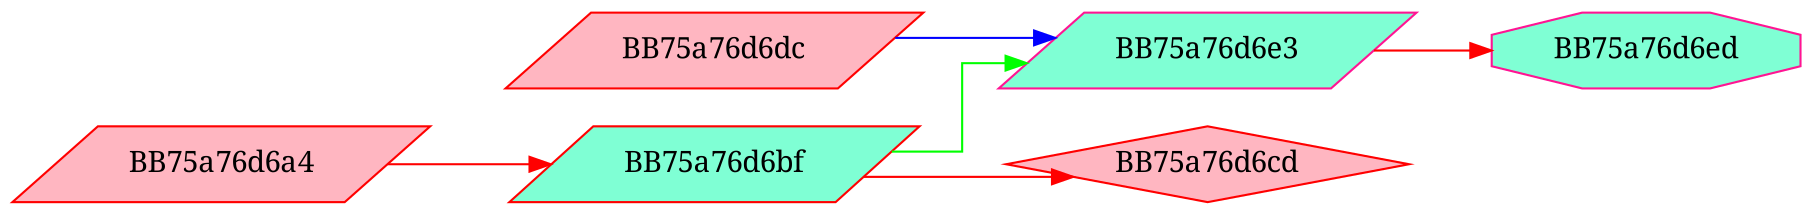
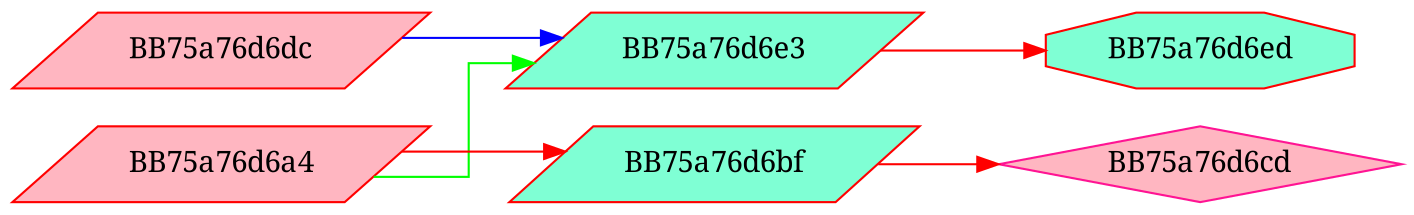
(1208, 51) -> (714, 51)
(1646, 51) -> (1200, 51)
(962, 121) -> (469, 133)
(1208, 164) -> (1200, 164)
